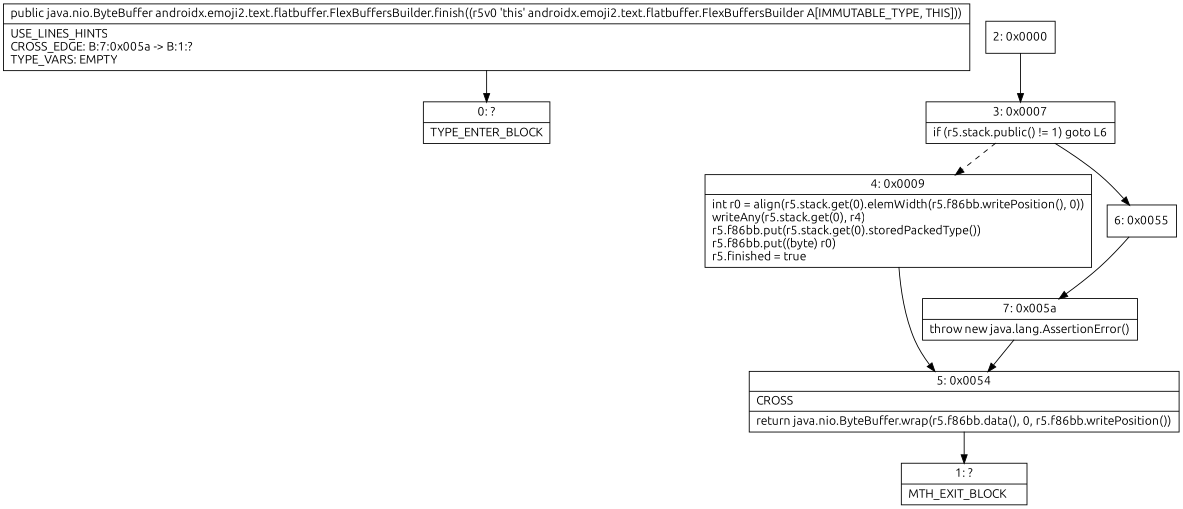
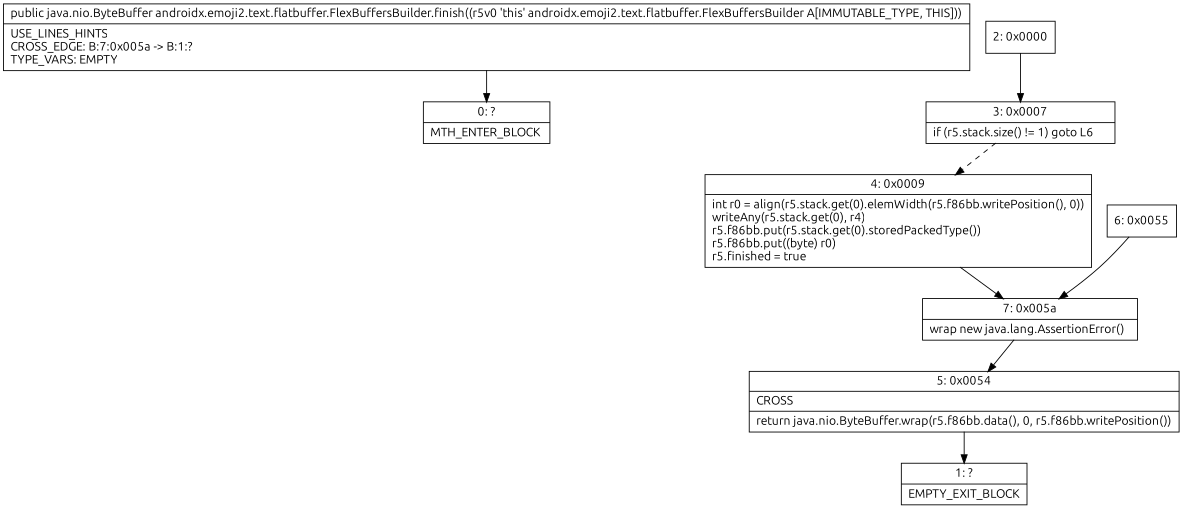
(487, 133) -> (485, 133)
(1020, 133) -> (1014, 133)
(1091, 168) -> none
(907, 318) -> (978, 280)
(1030, 329) -> (1027, 329)
(958, 494) -> (964, 494)
